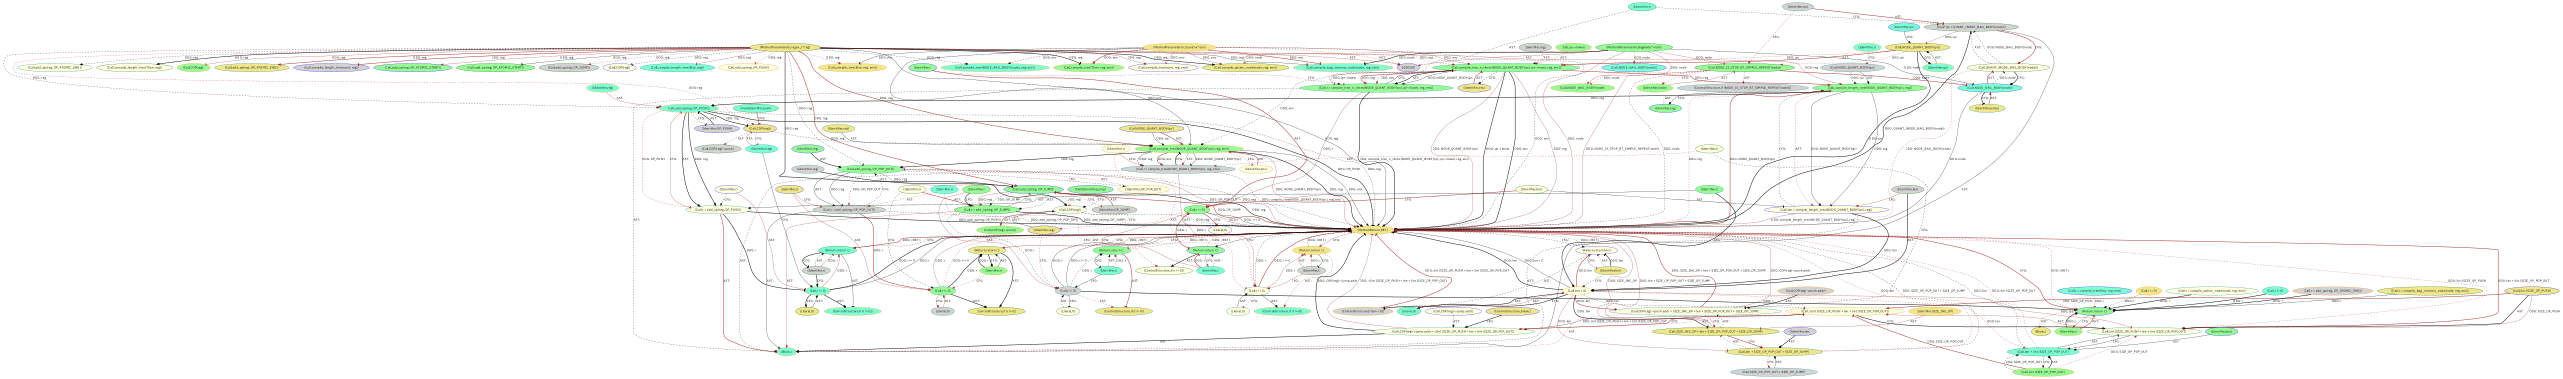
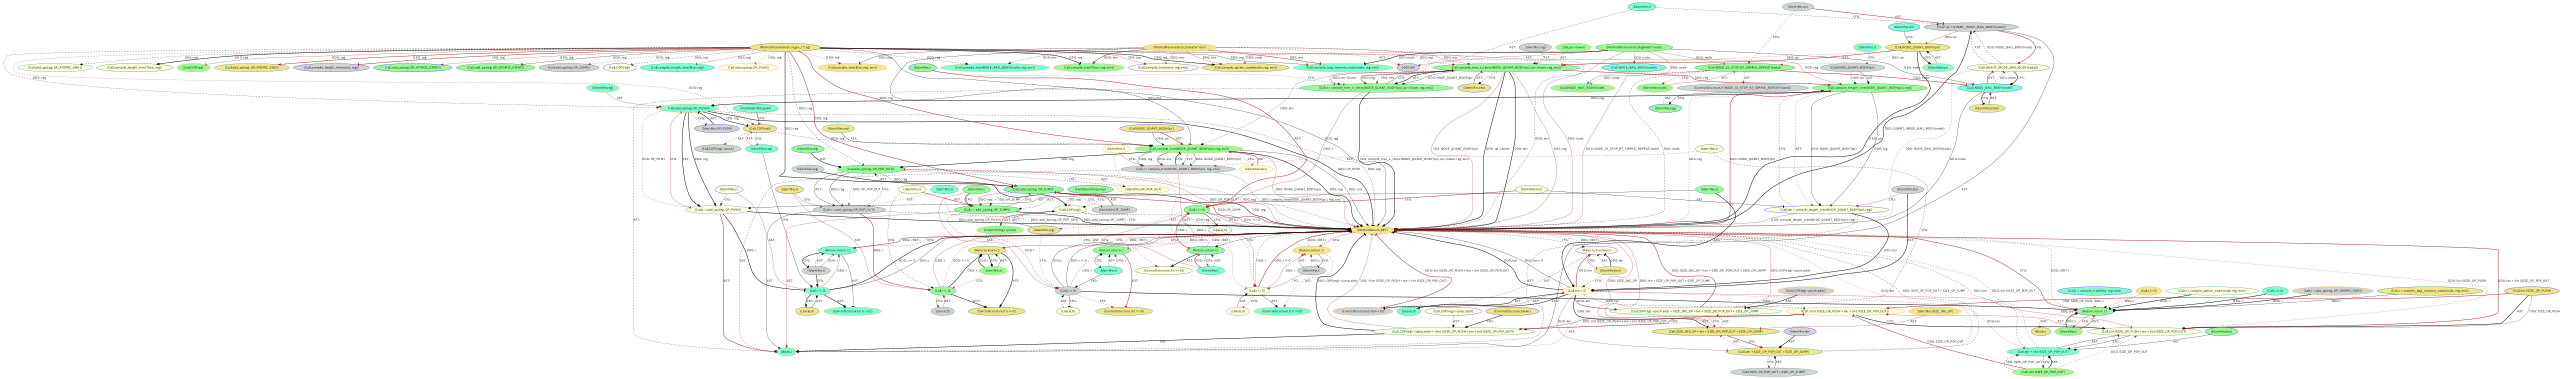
(1109, 52) -> none
